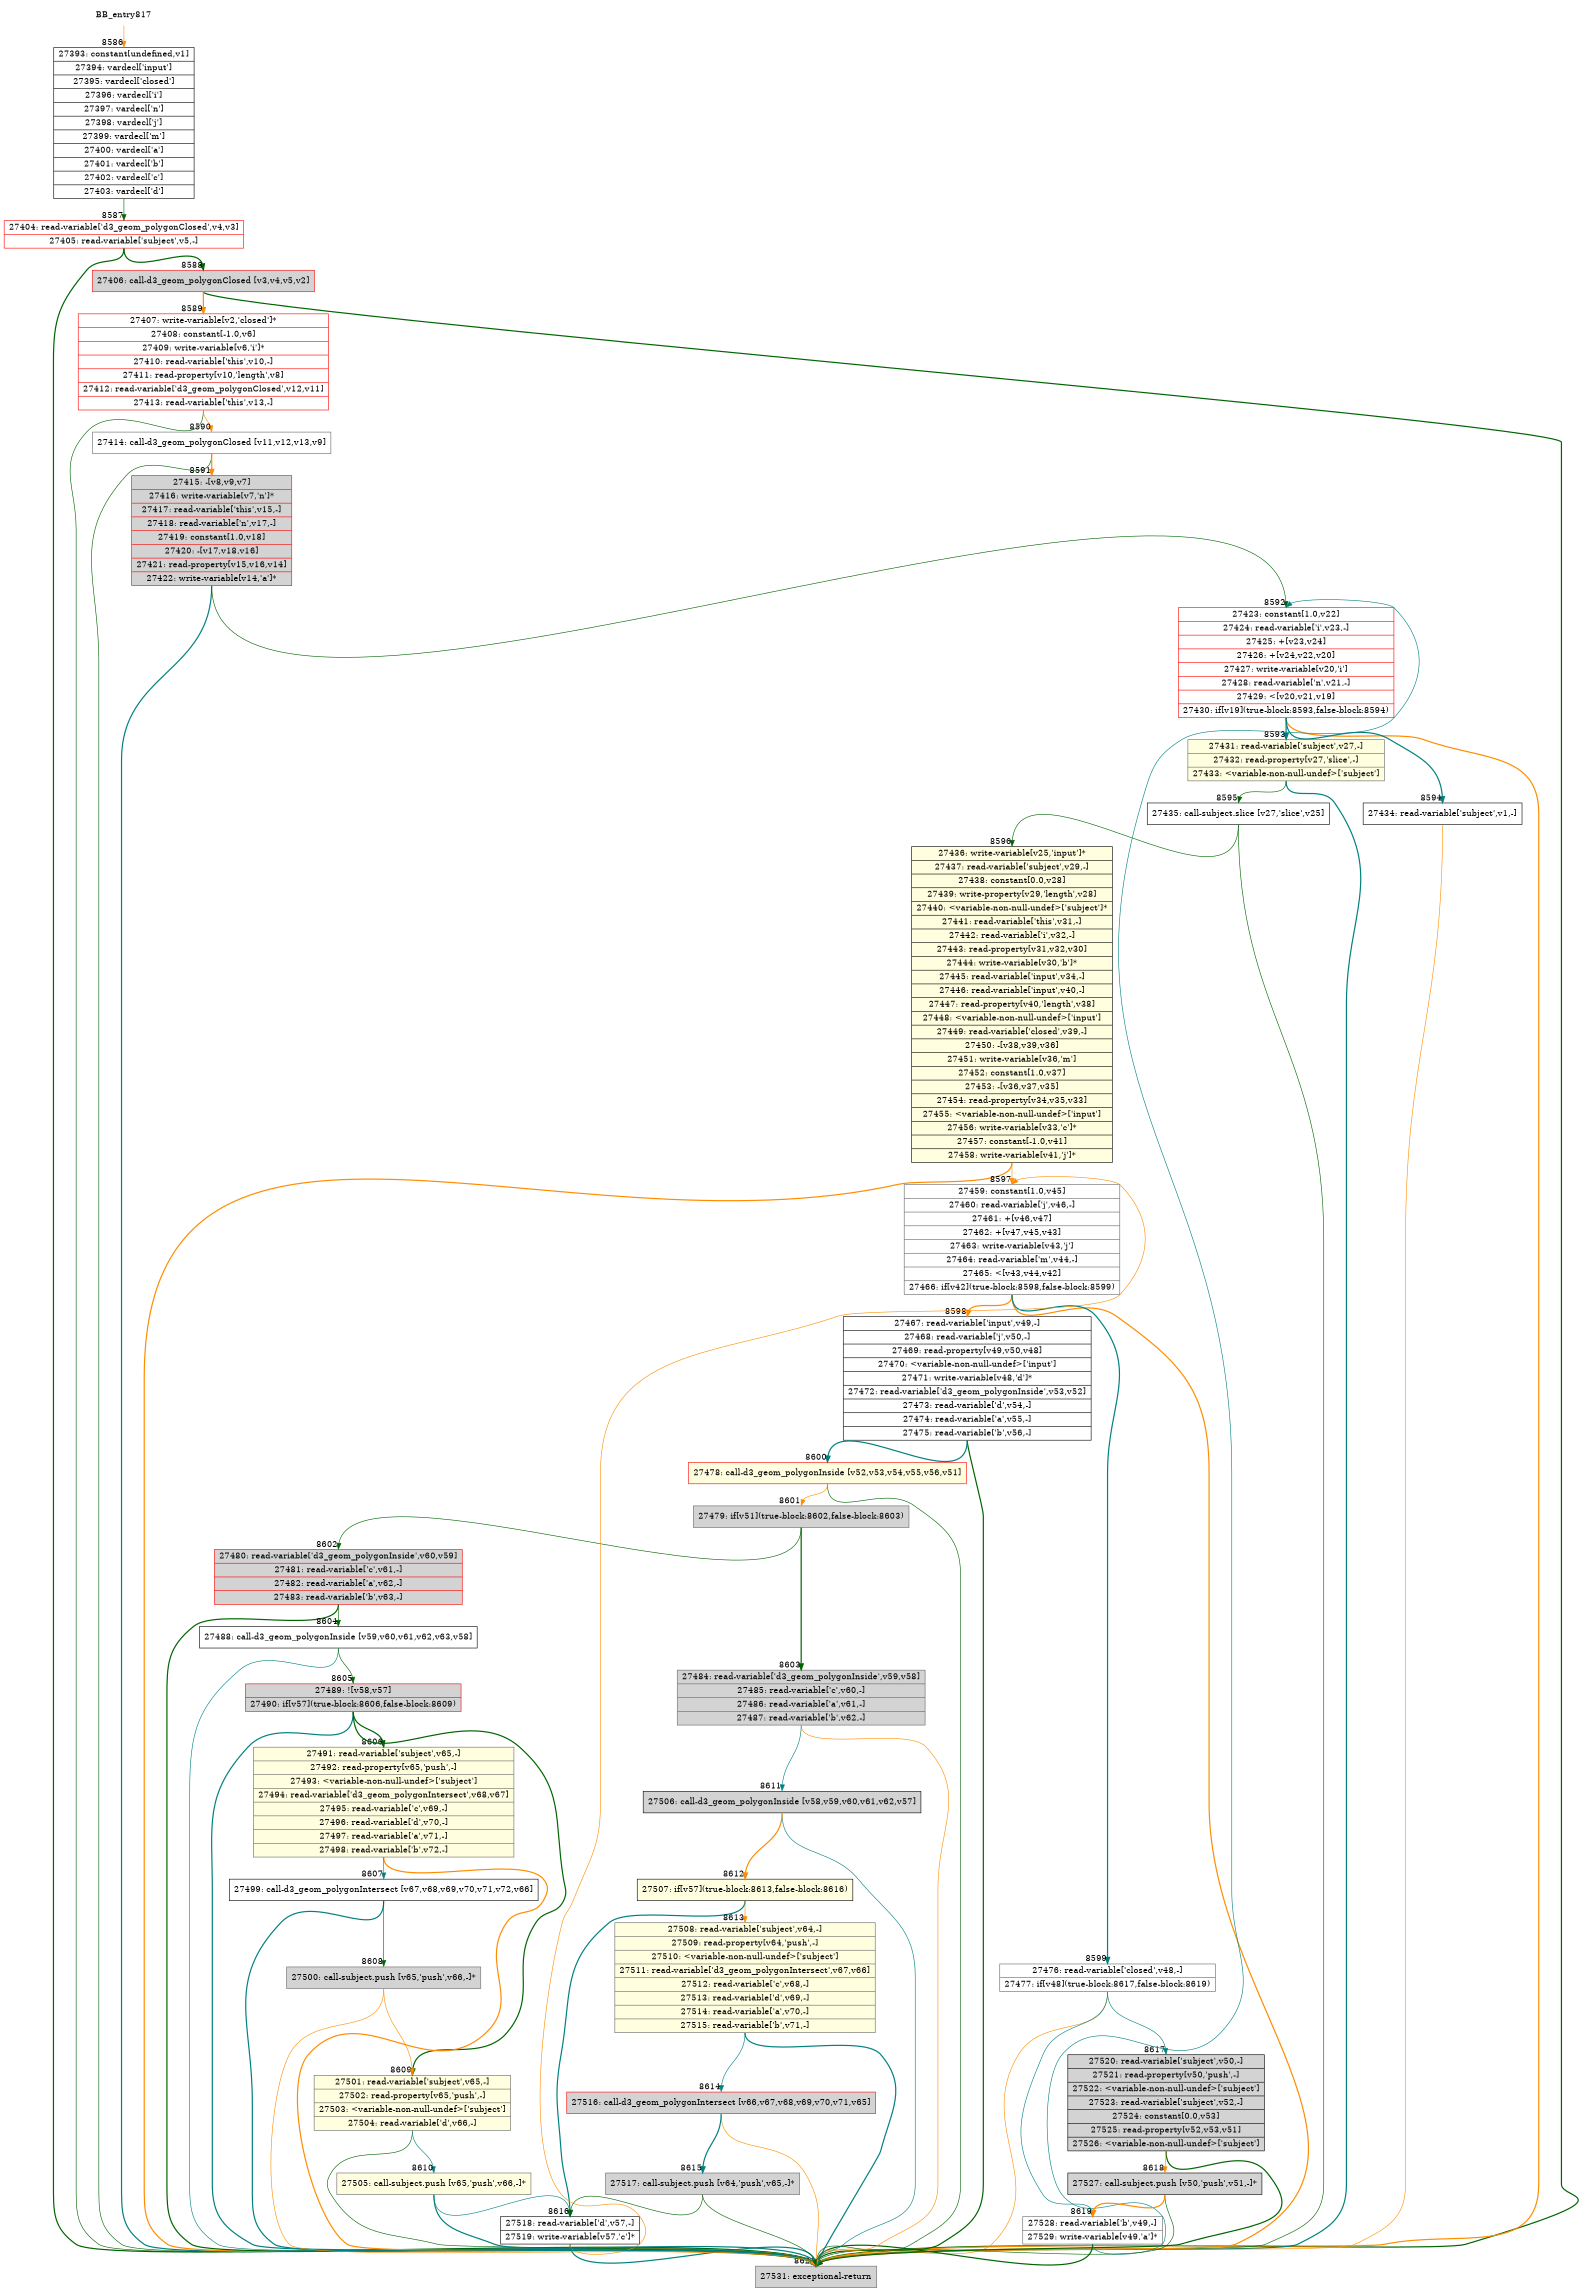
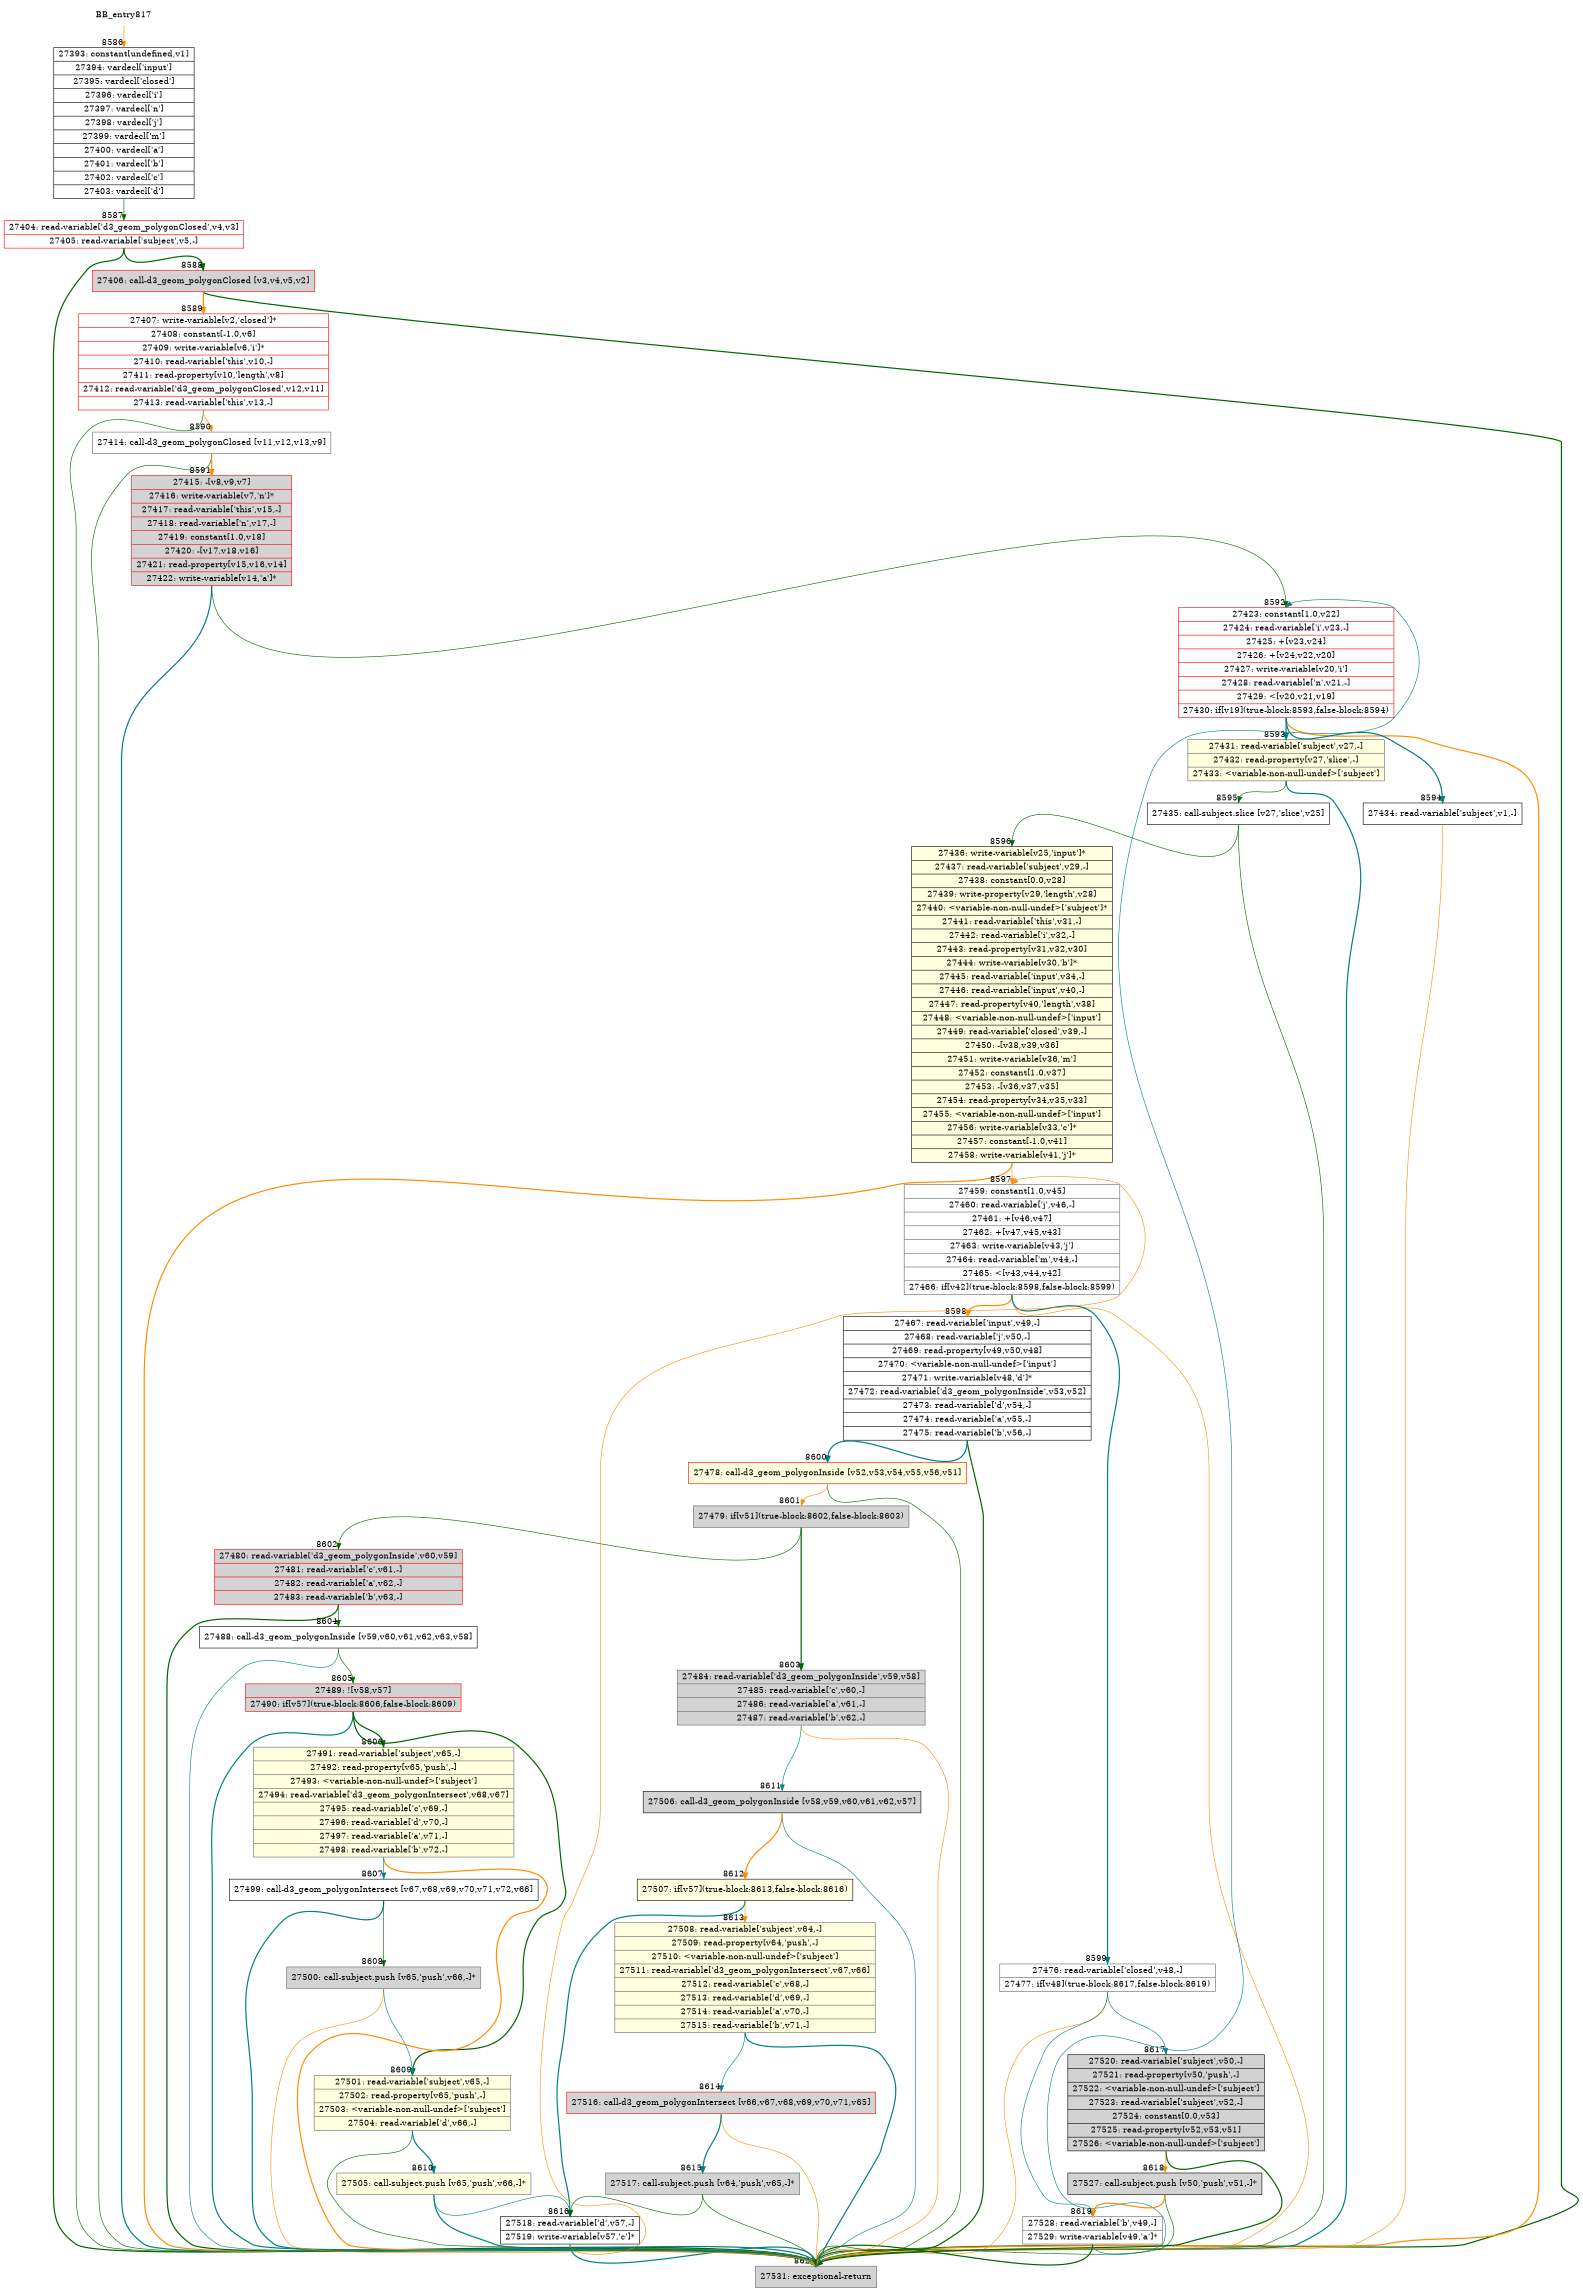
(1224, 1894) -> (1224, 1894)
(396, 2029) -> (396, 2029)
(421, 2150) -> (421, 2150)
